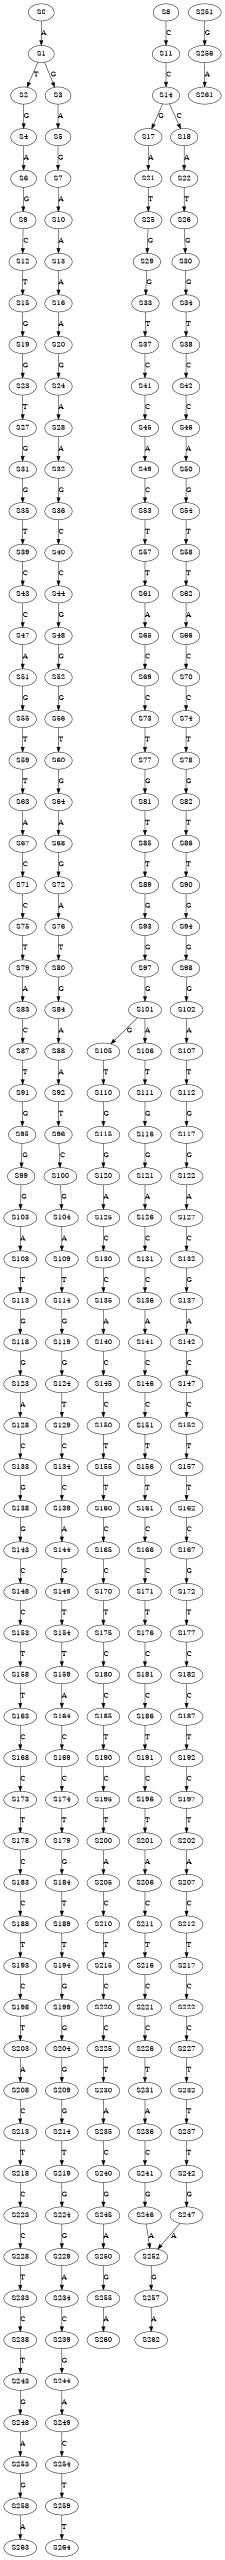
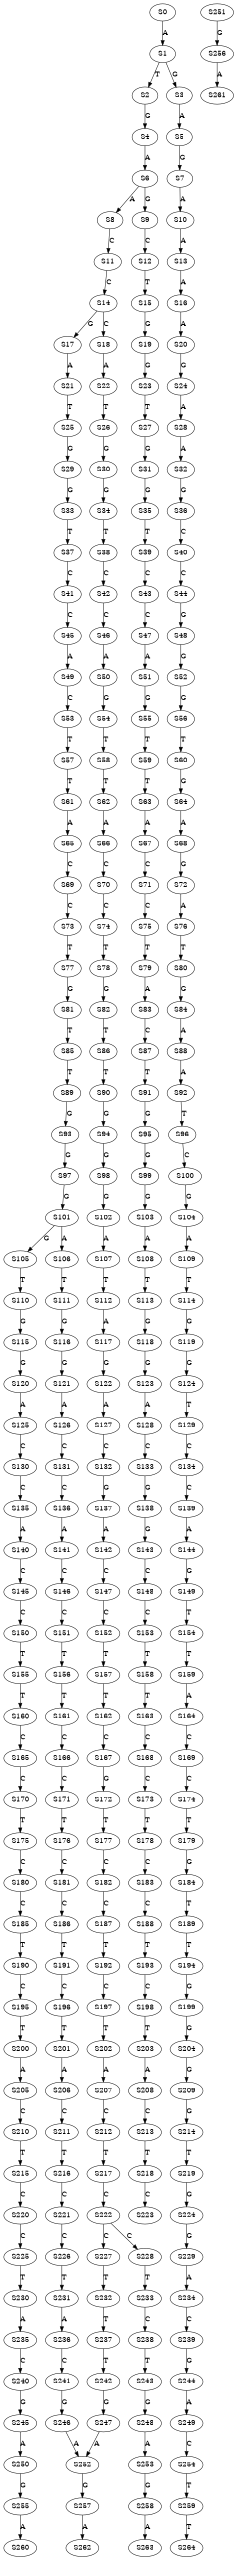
none -> (129, 198)
(189, 1114) -> (106, 1322)
(20, 2234) -> (122, 2234)
